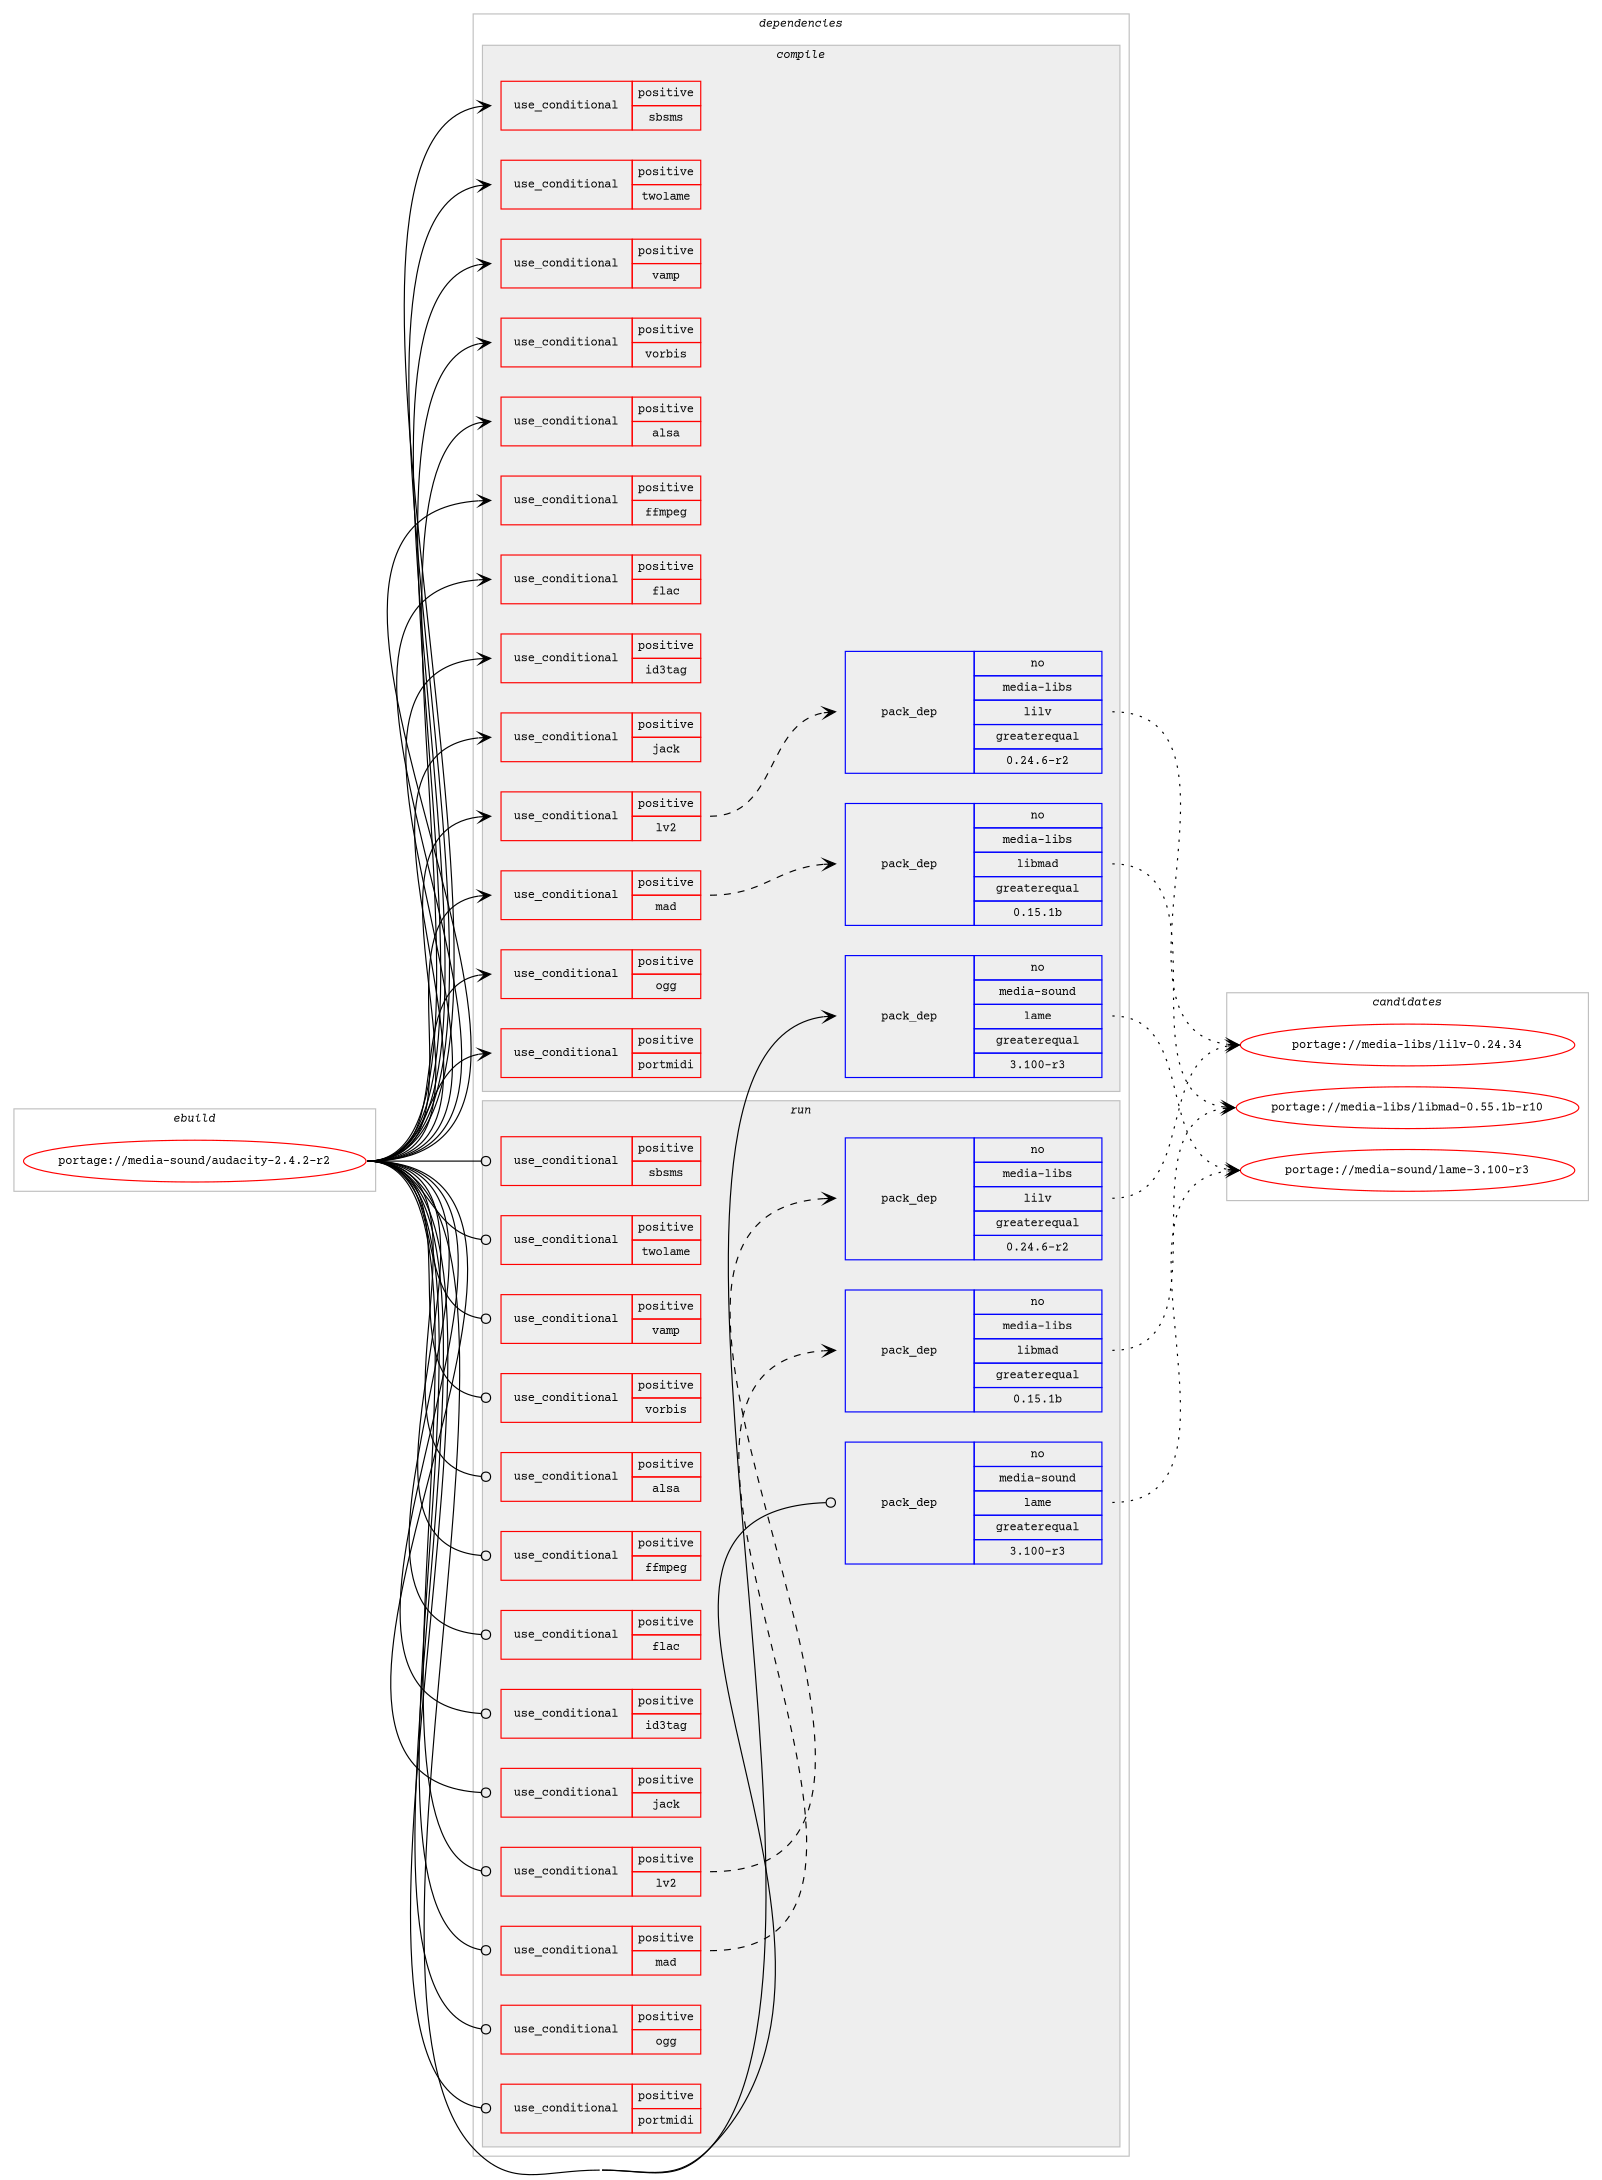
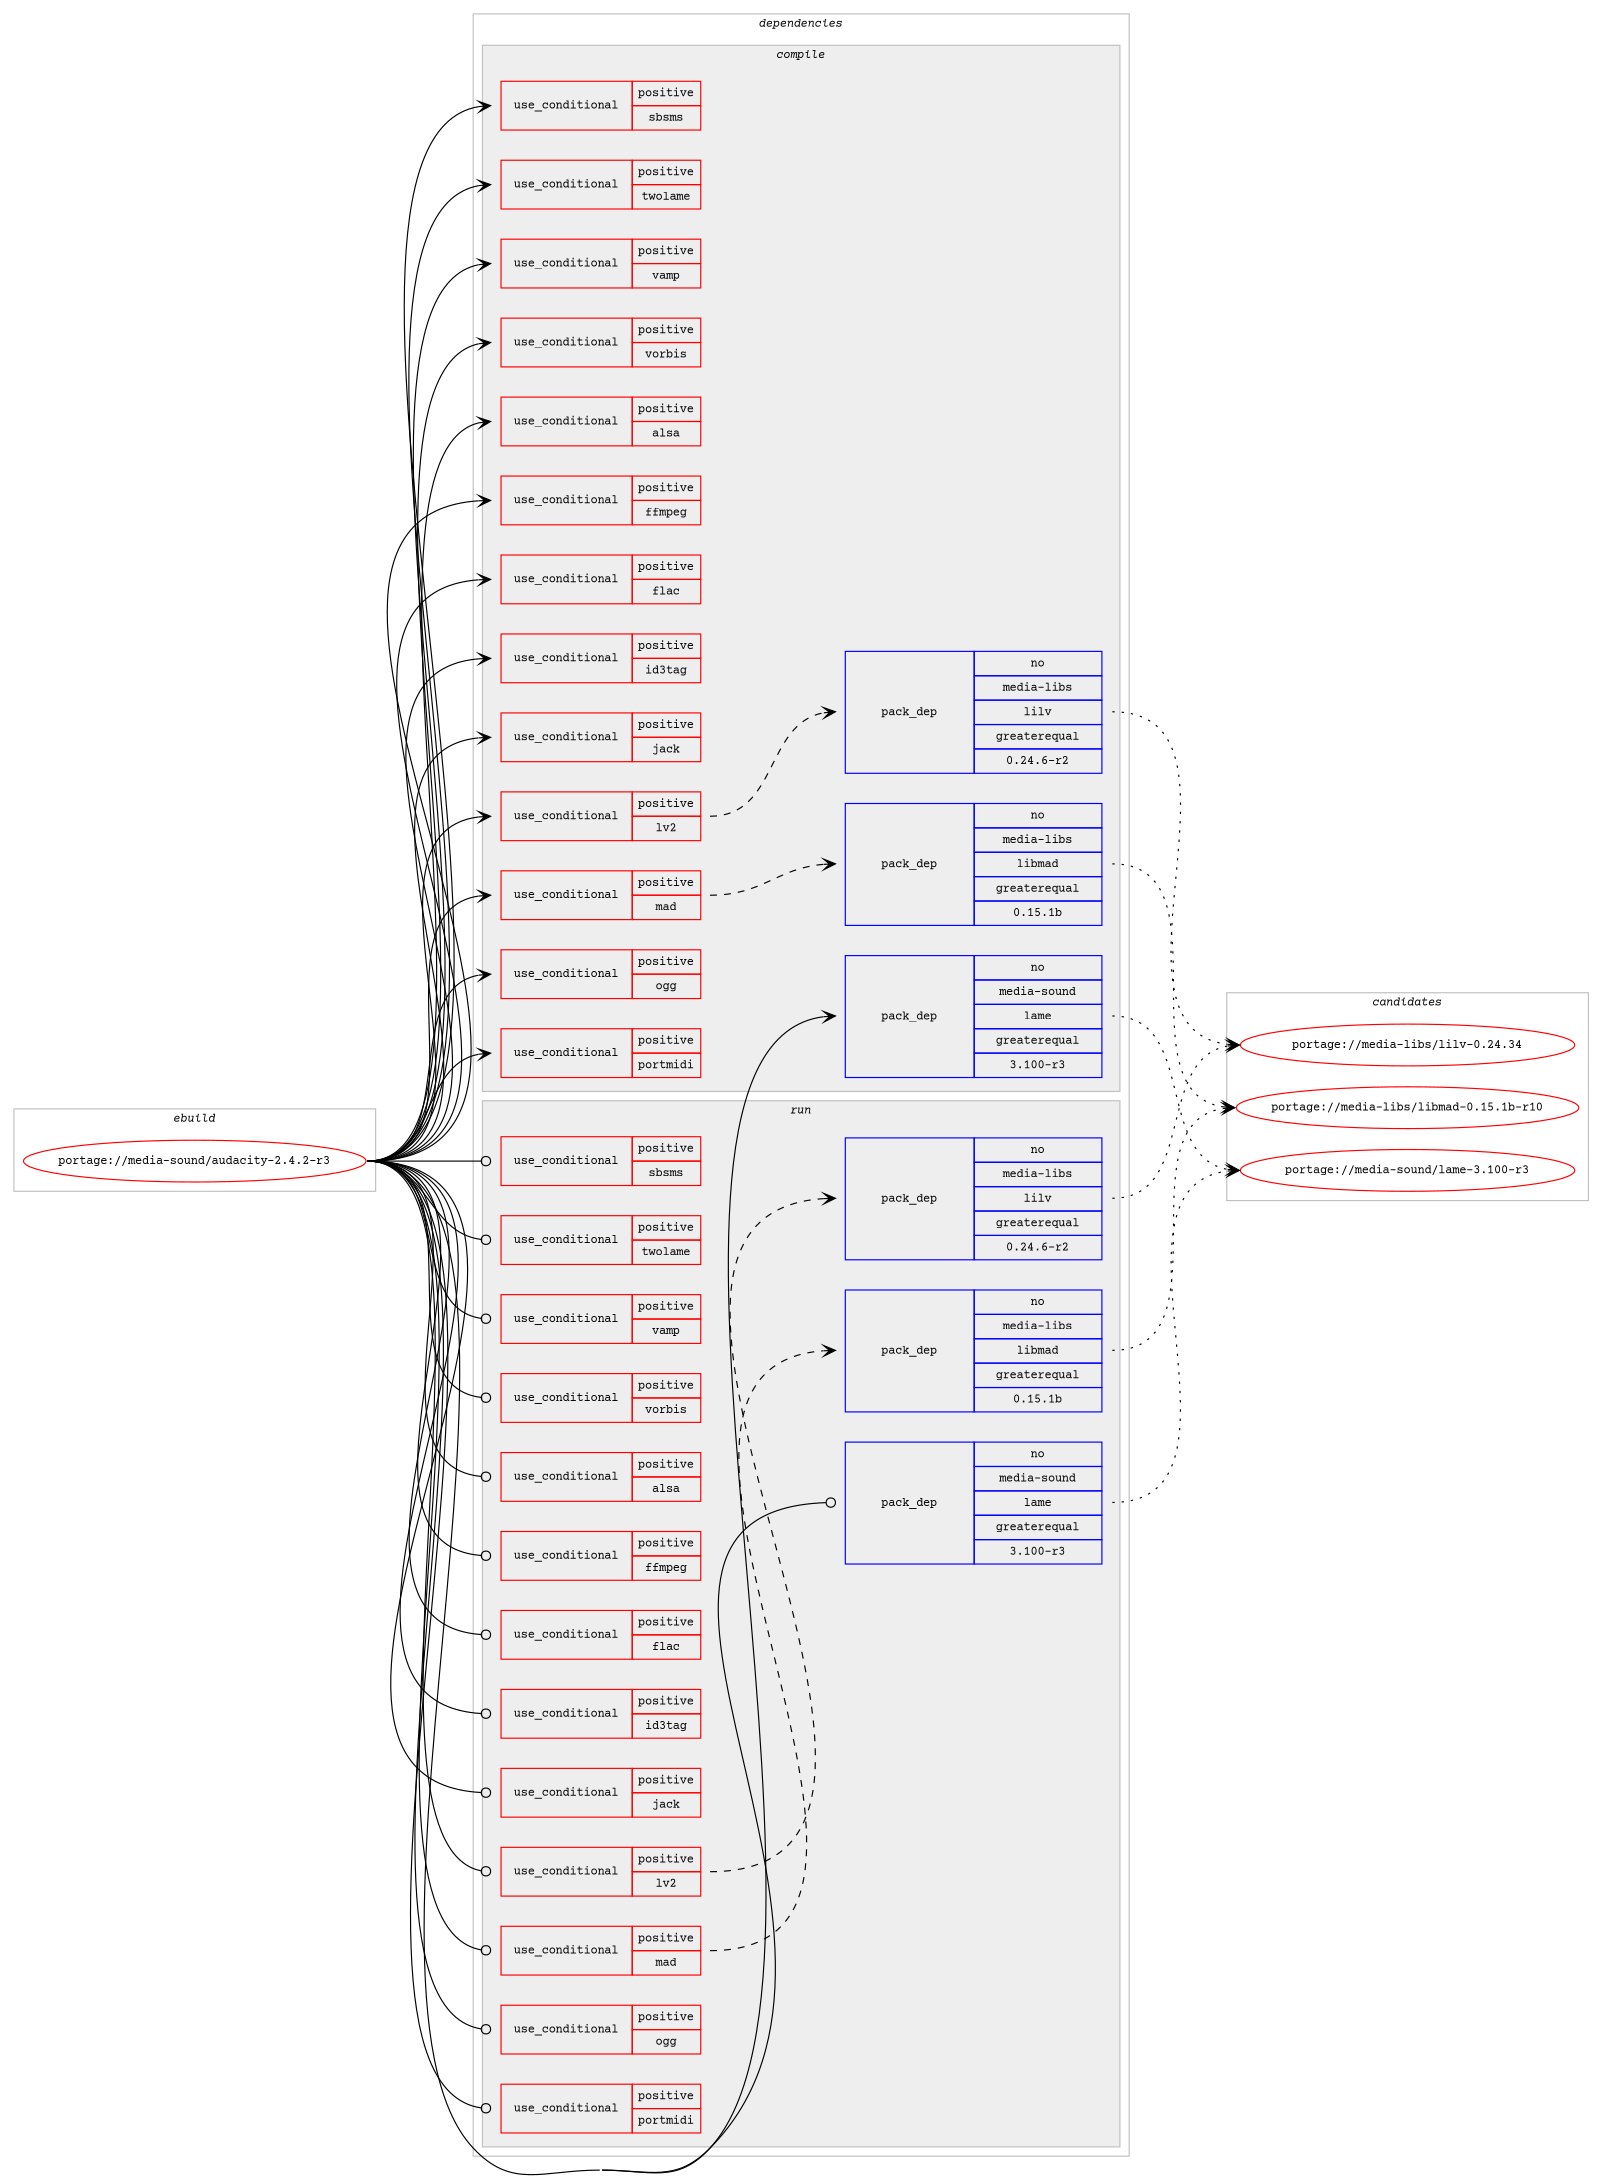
(1408, 1108) -> (1408, 1108)
(195, 1161) -> (195, 1161)
